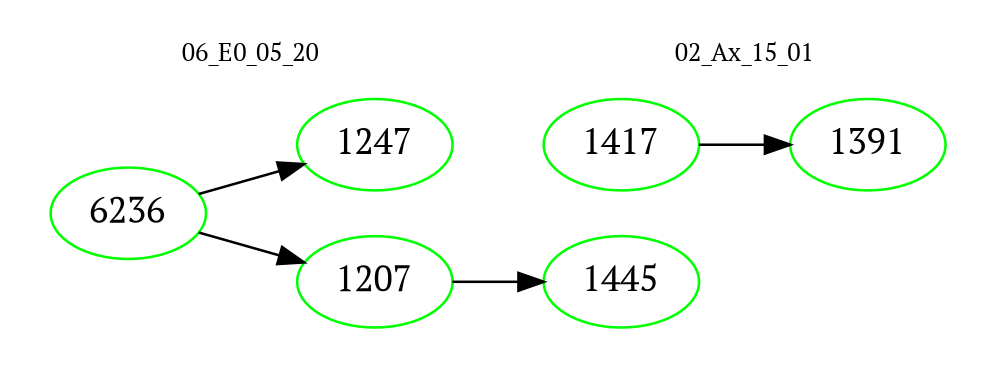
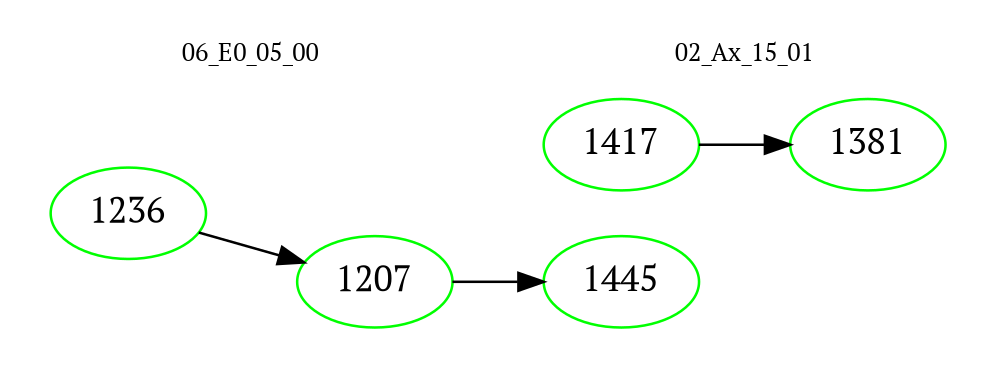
(252, 55) -> (252, 55)
(375, 145) -> none
(868, 145) -> (868, 145)
(128, 213) -> (128, 213)
